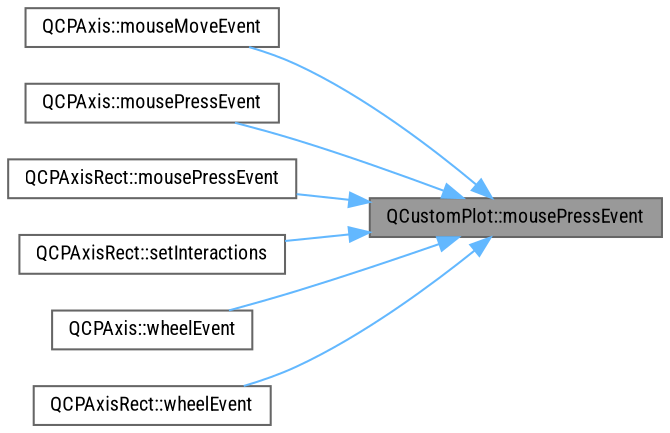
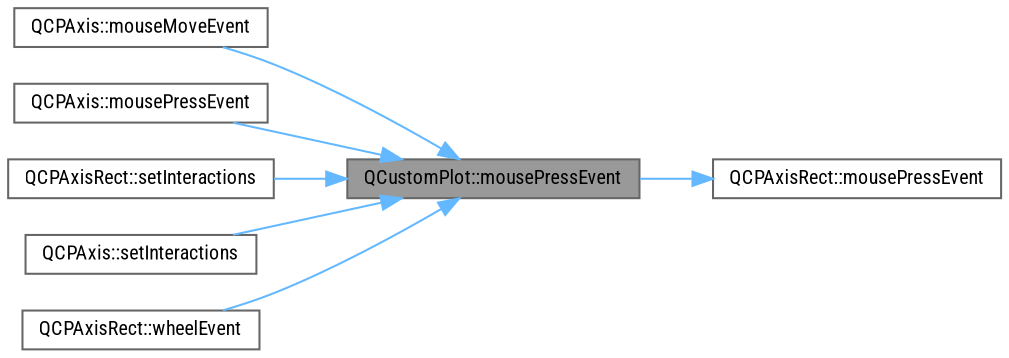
(323, 197) -> (666, 179)
(152, 330) -> (141, 254)
